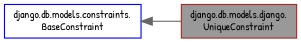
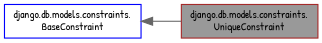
(239, 21) -> (250, 21)
